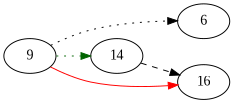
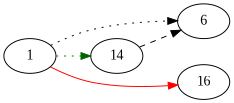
(30, 56) -> (30, 56)
(156, 68) -> (156, 40)
